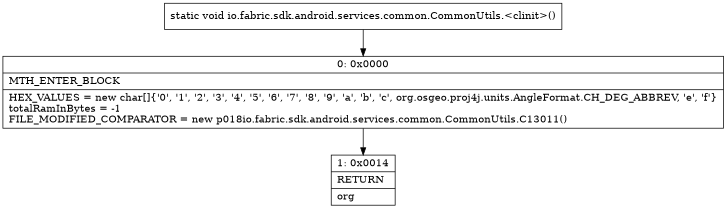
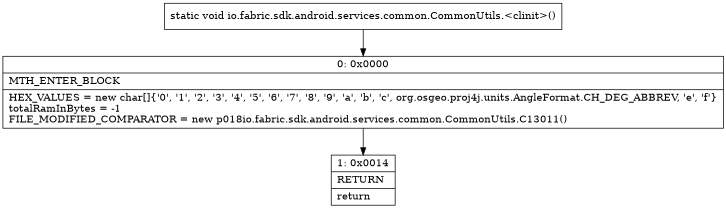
(346, 196) -> (354, 196)
